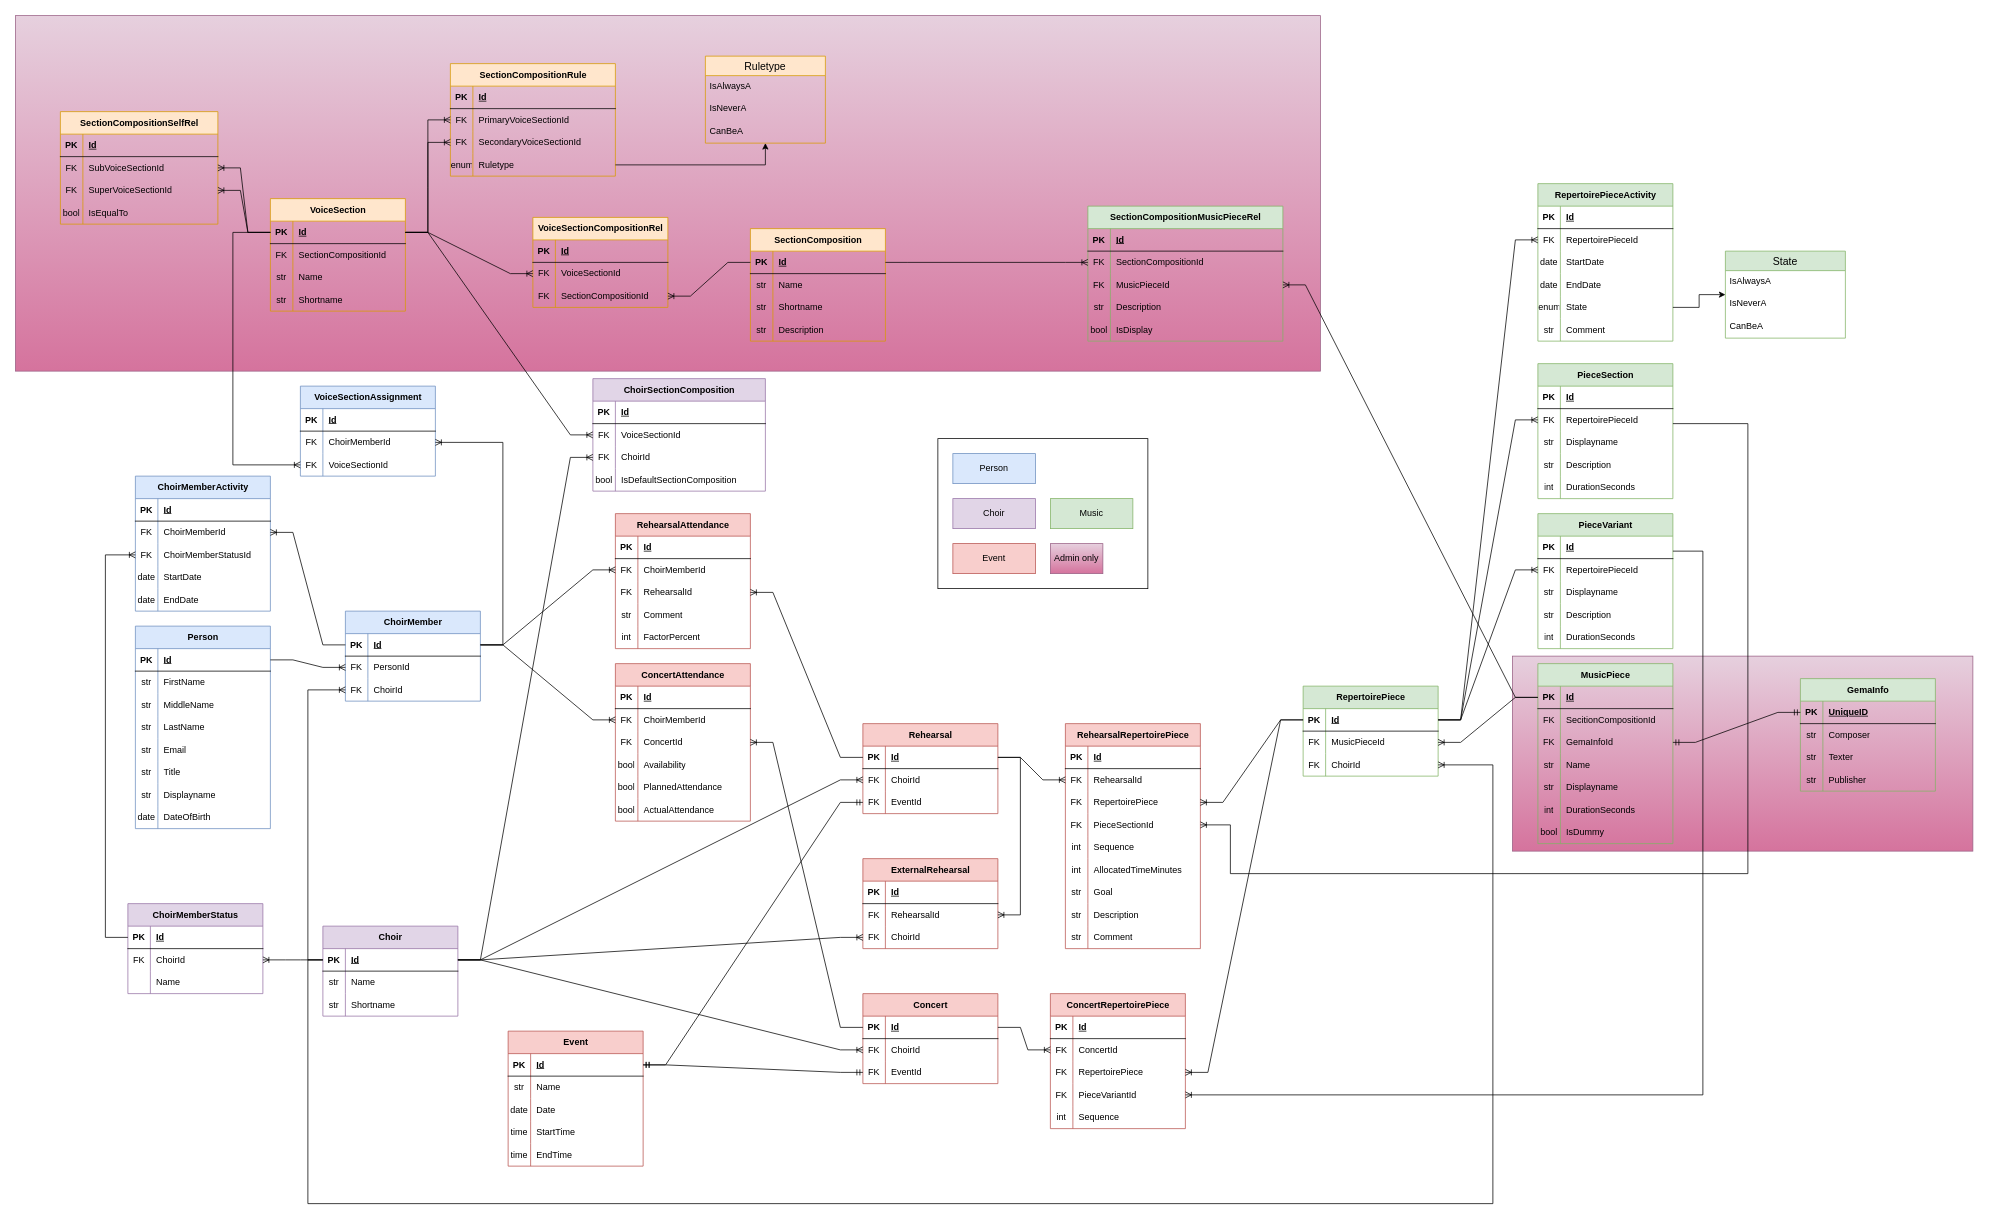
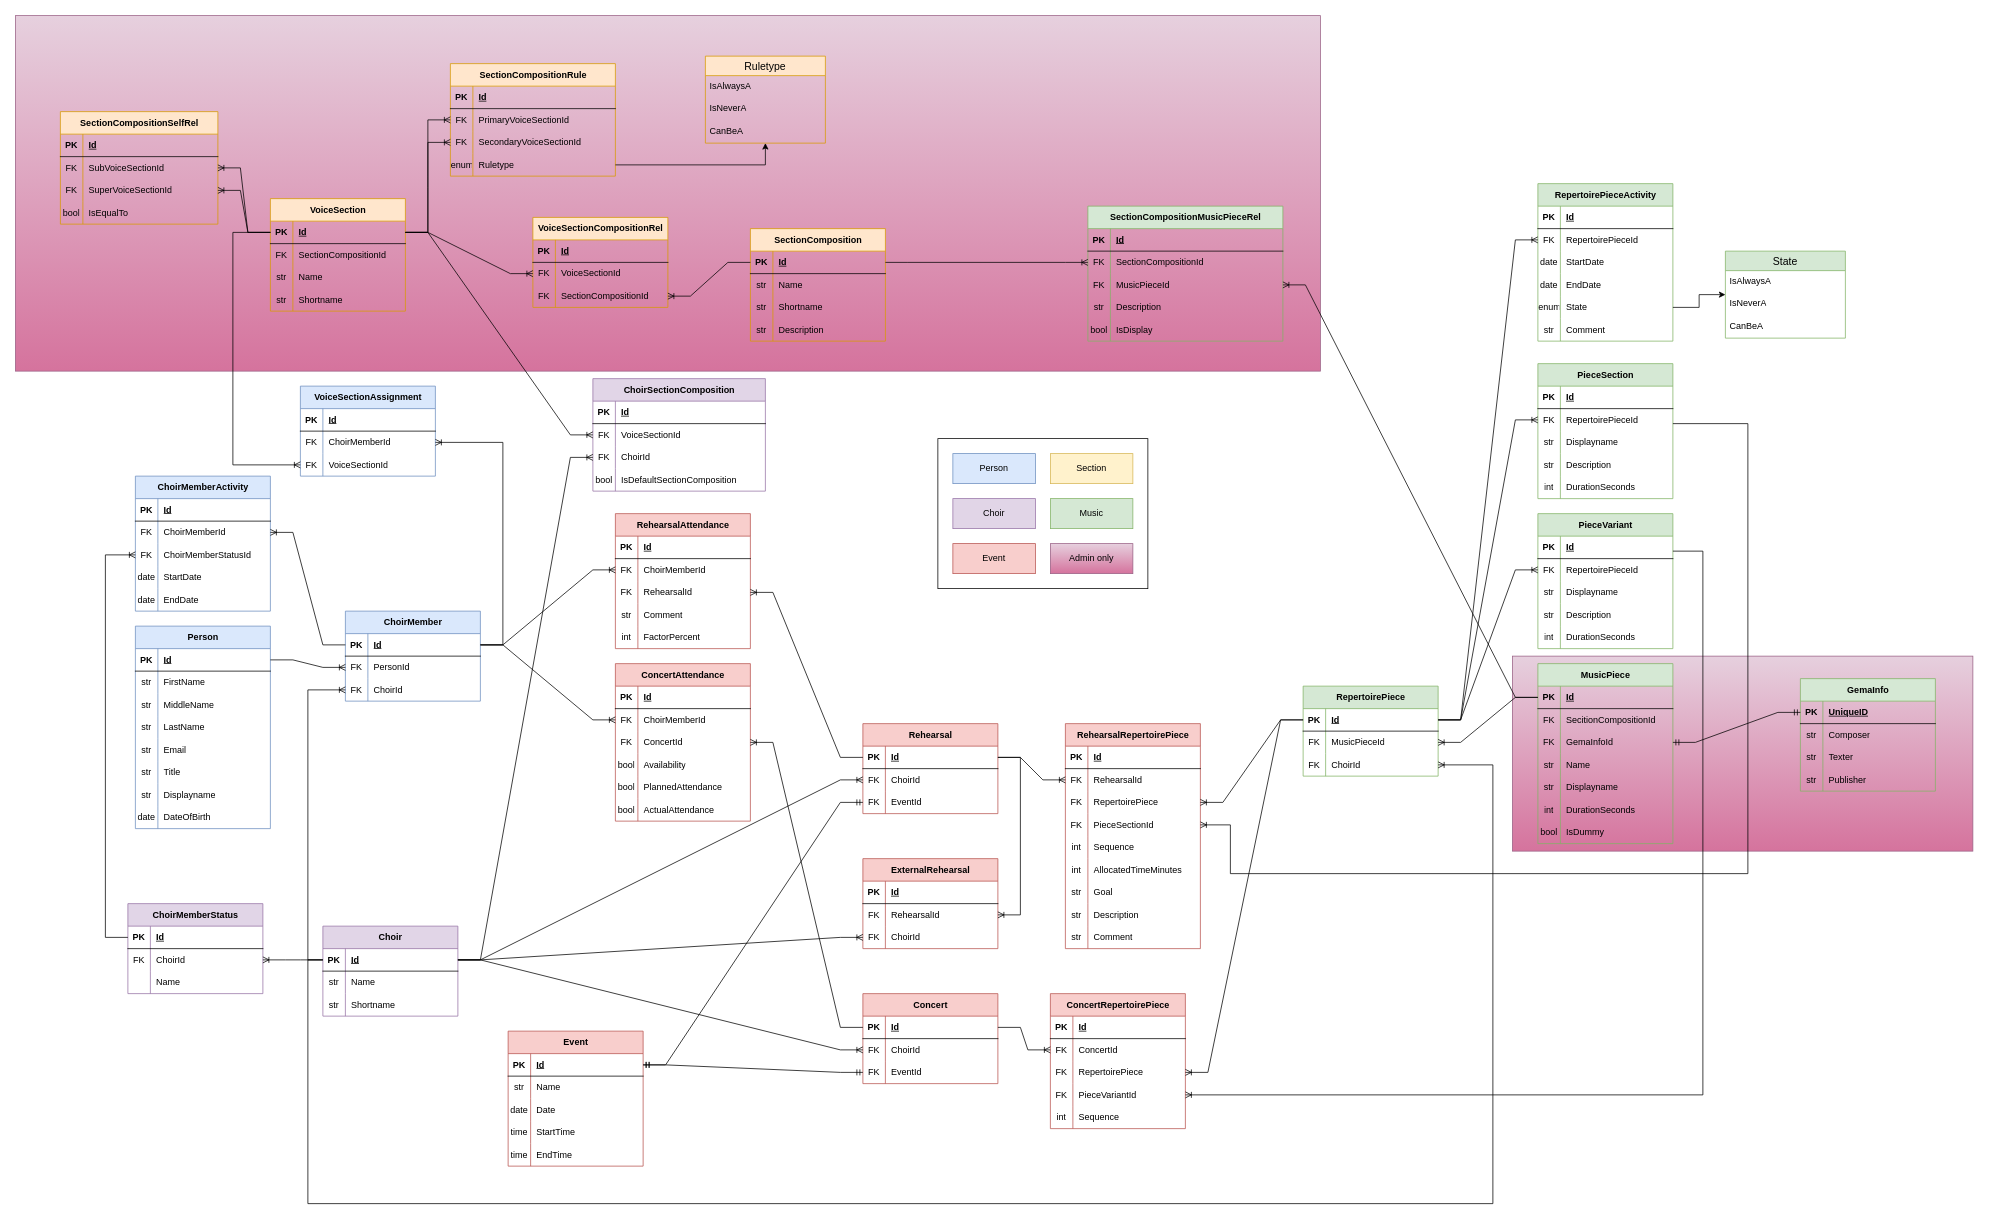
none -> (1092, 468)
(1077, 558) -> (1092, 558)
